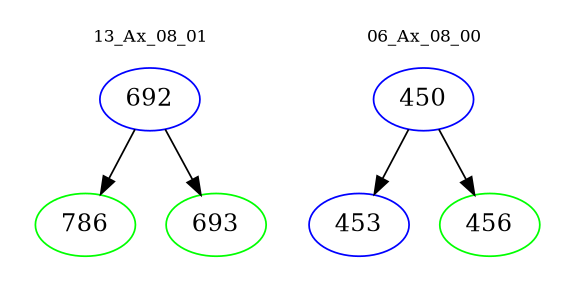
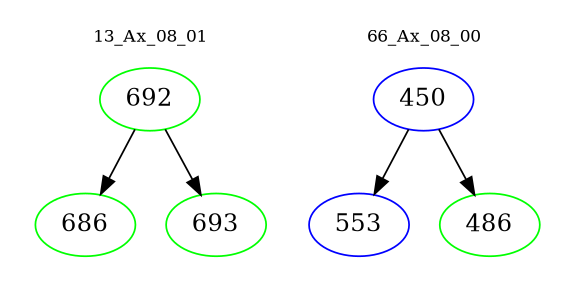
(424, 37) -> (424, 37)
(150, 99) -> (150, 99)
(85, 225) -> (85, 225)
(359, 225) -> (359, 225)
(490, 225) -> (490, 225)
